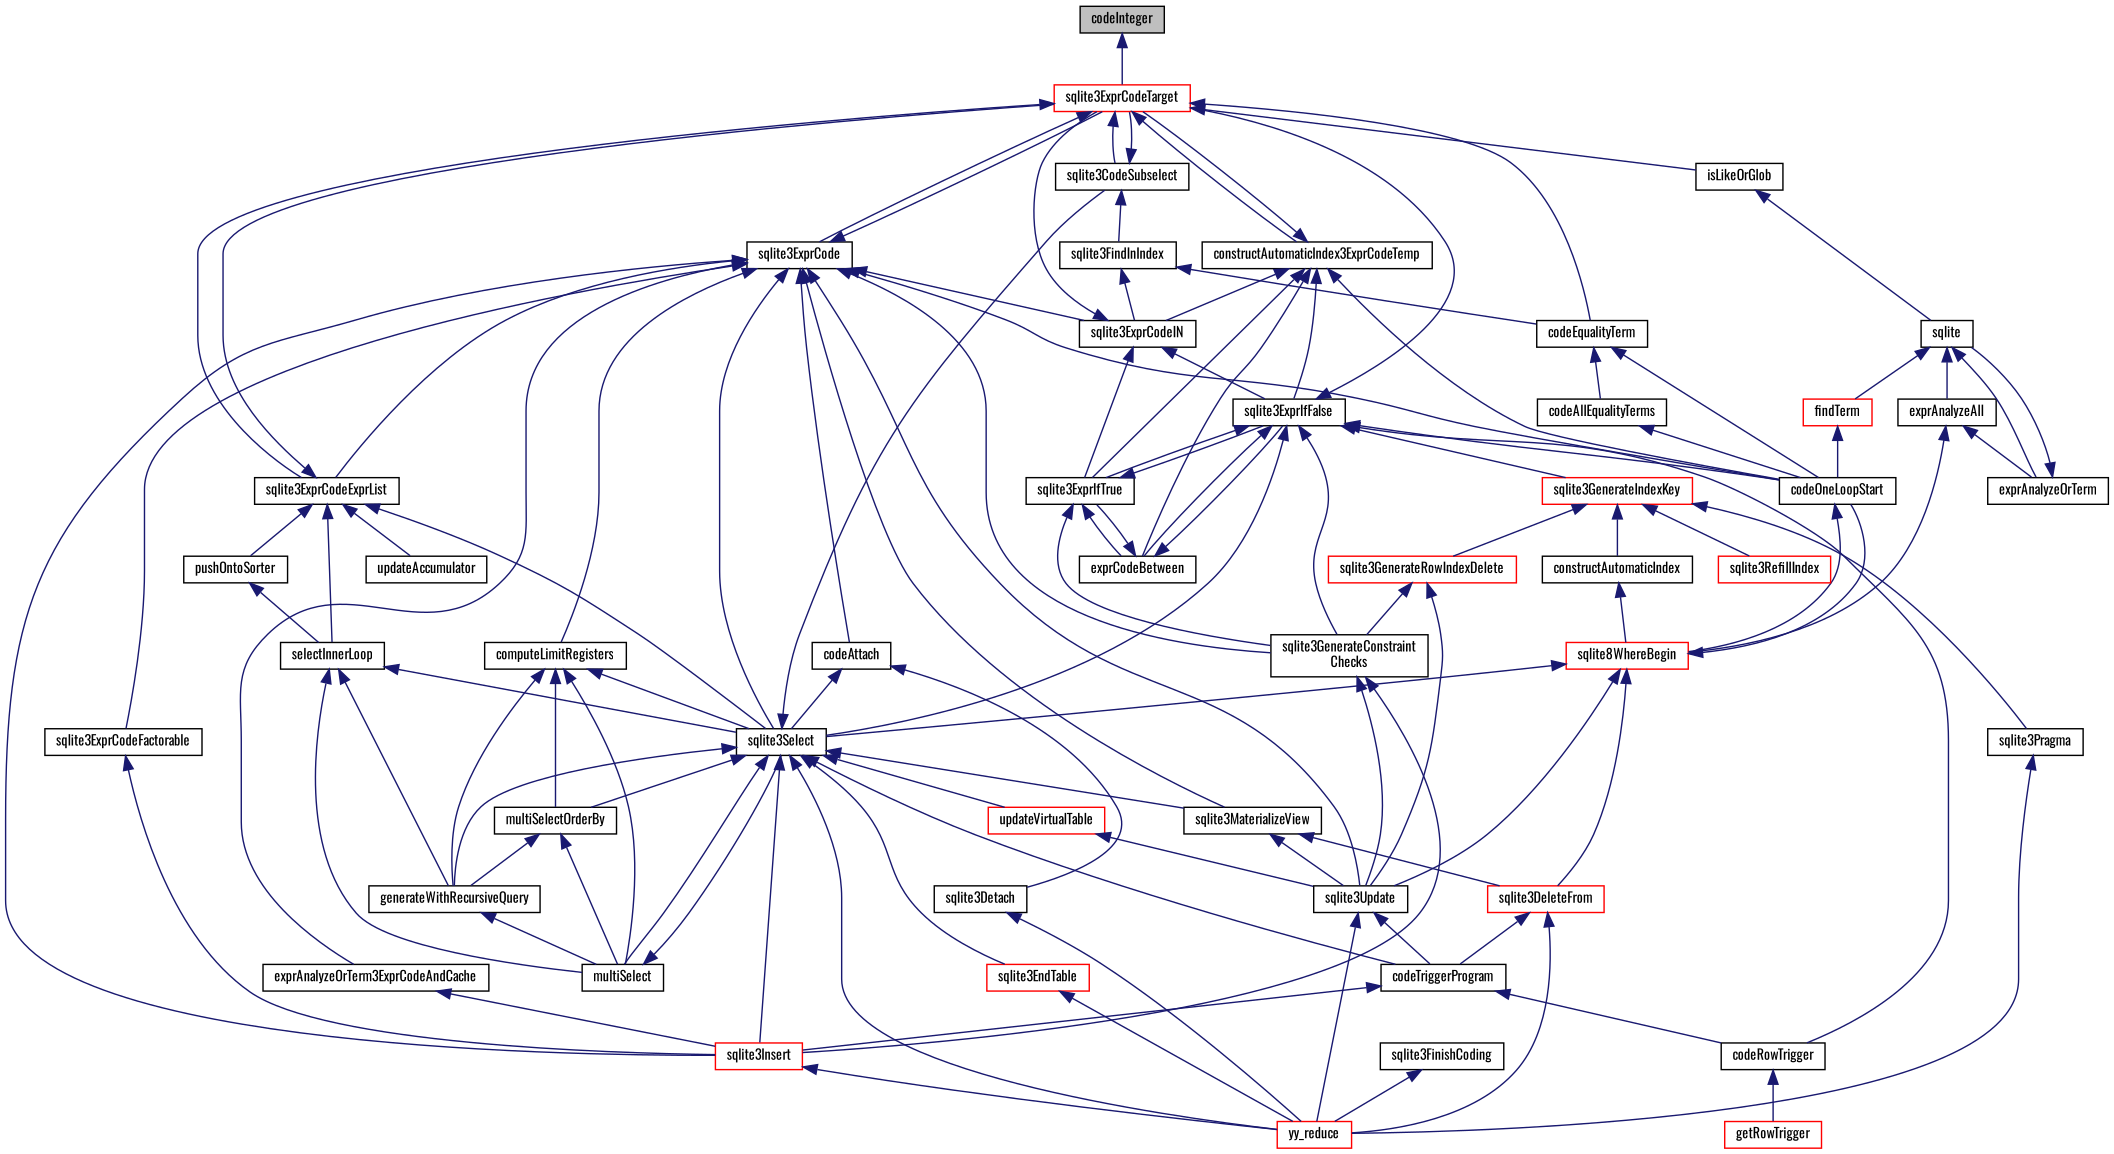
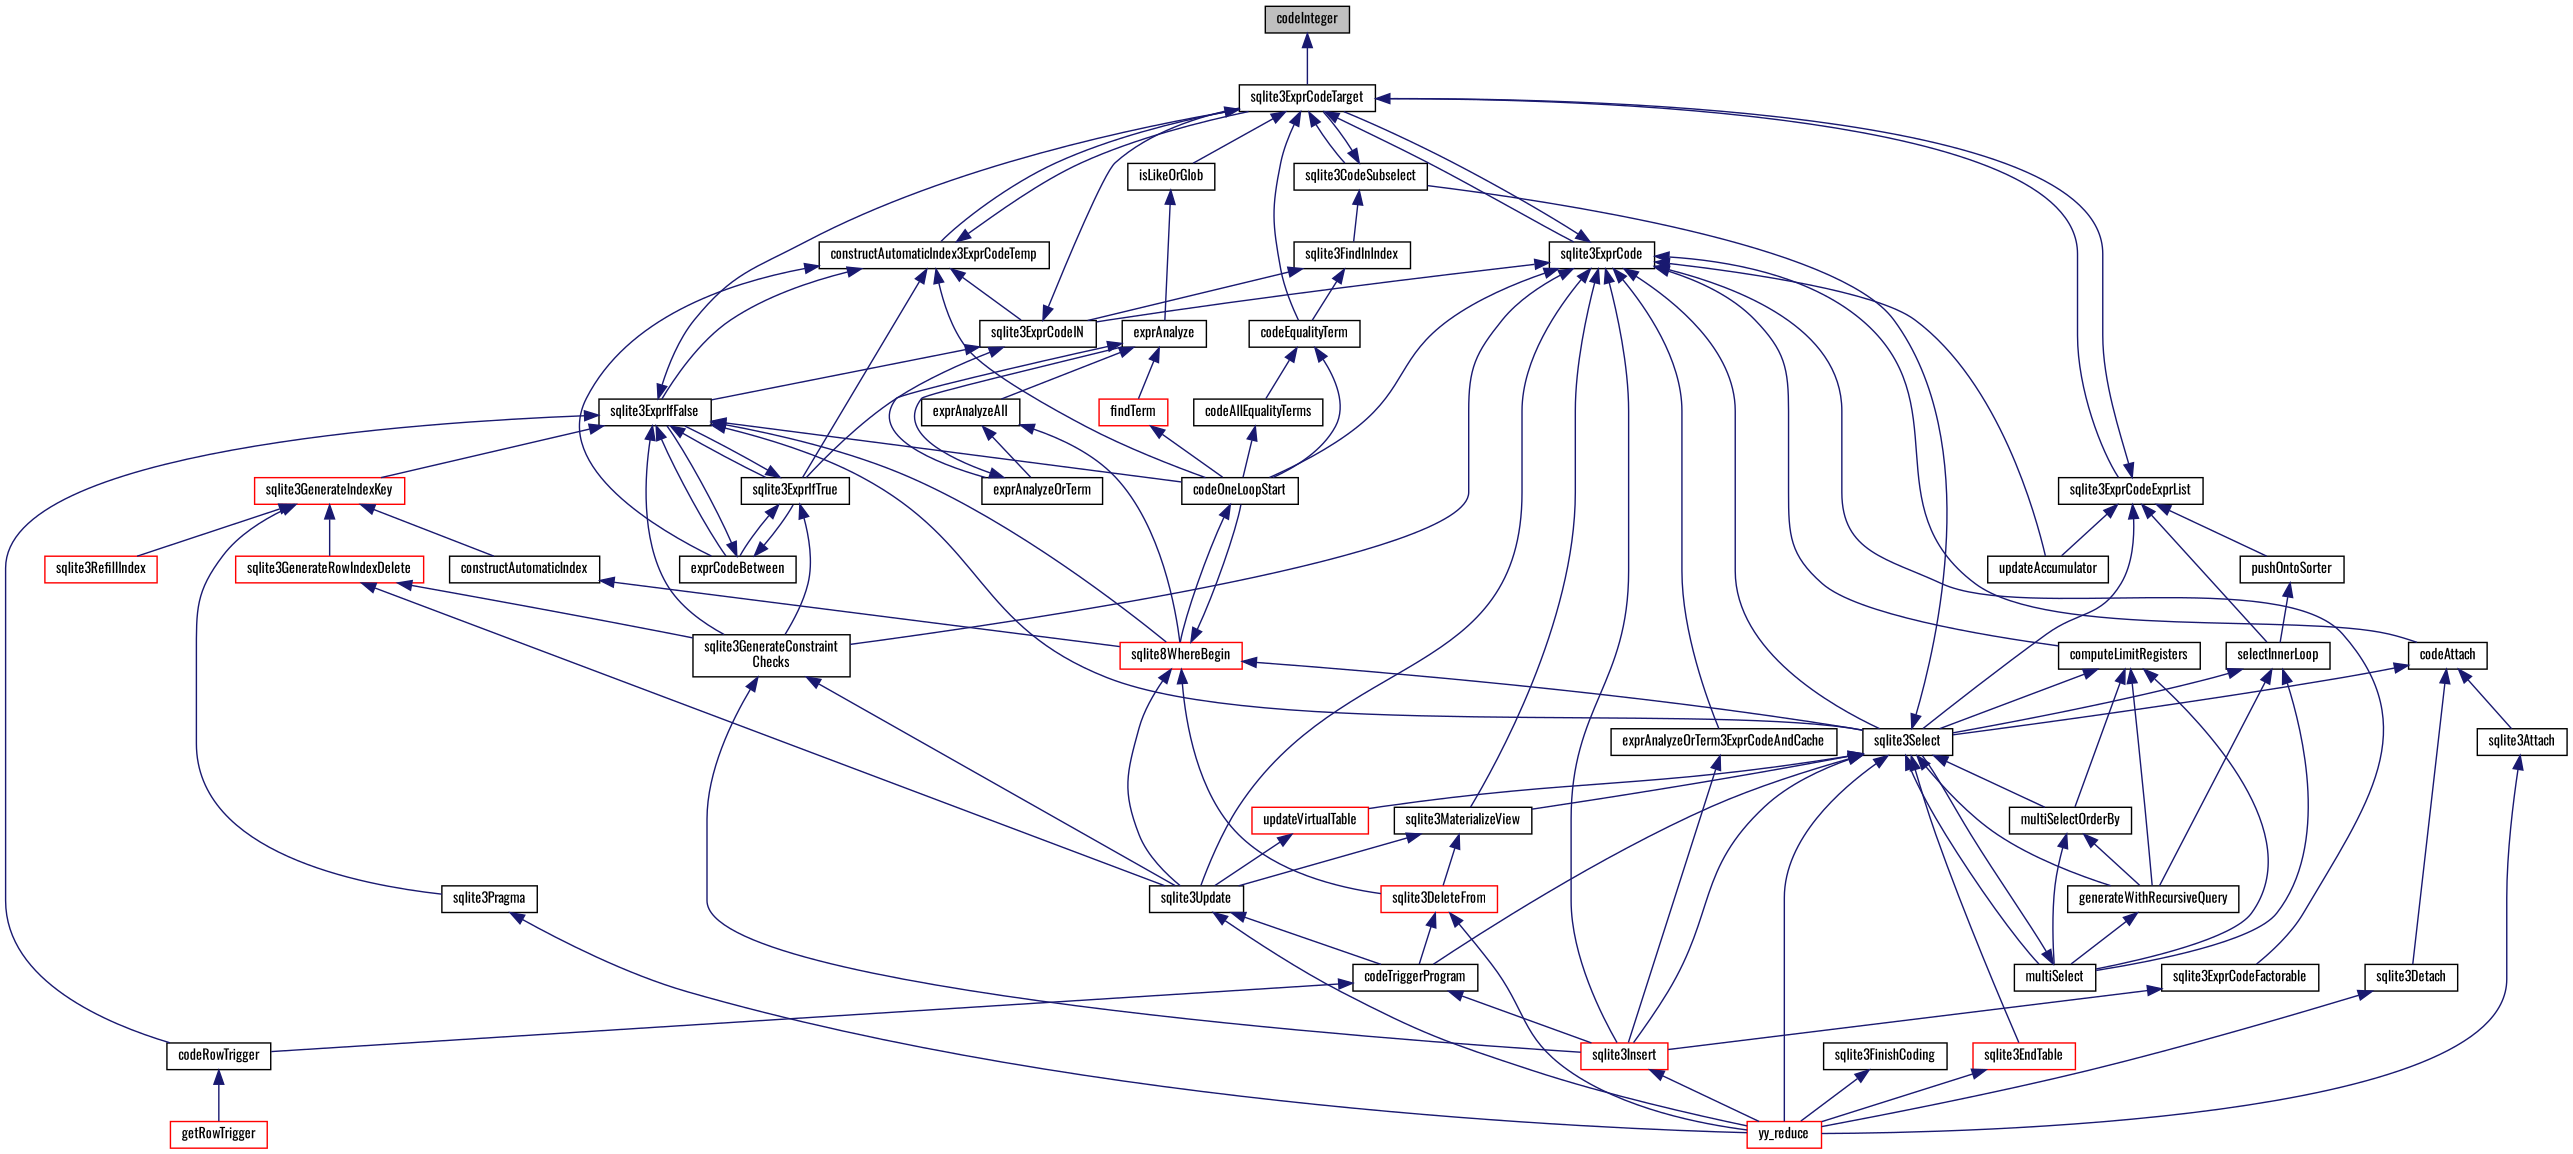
(1122, 98) -> (1307, 98)
(507, 320) -> (1923, 327)
(1947, 334) -> (1164, 334)
none -> (961, 502)
none -> (2522, 742)
